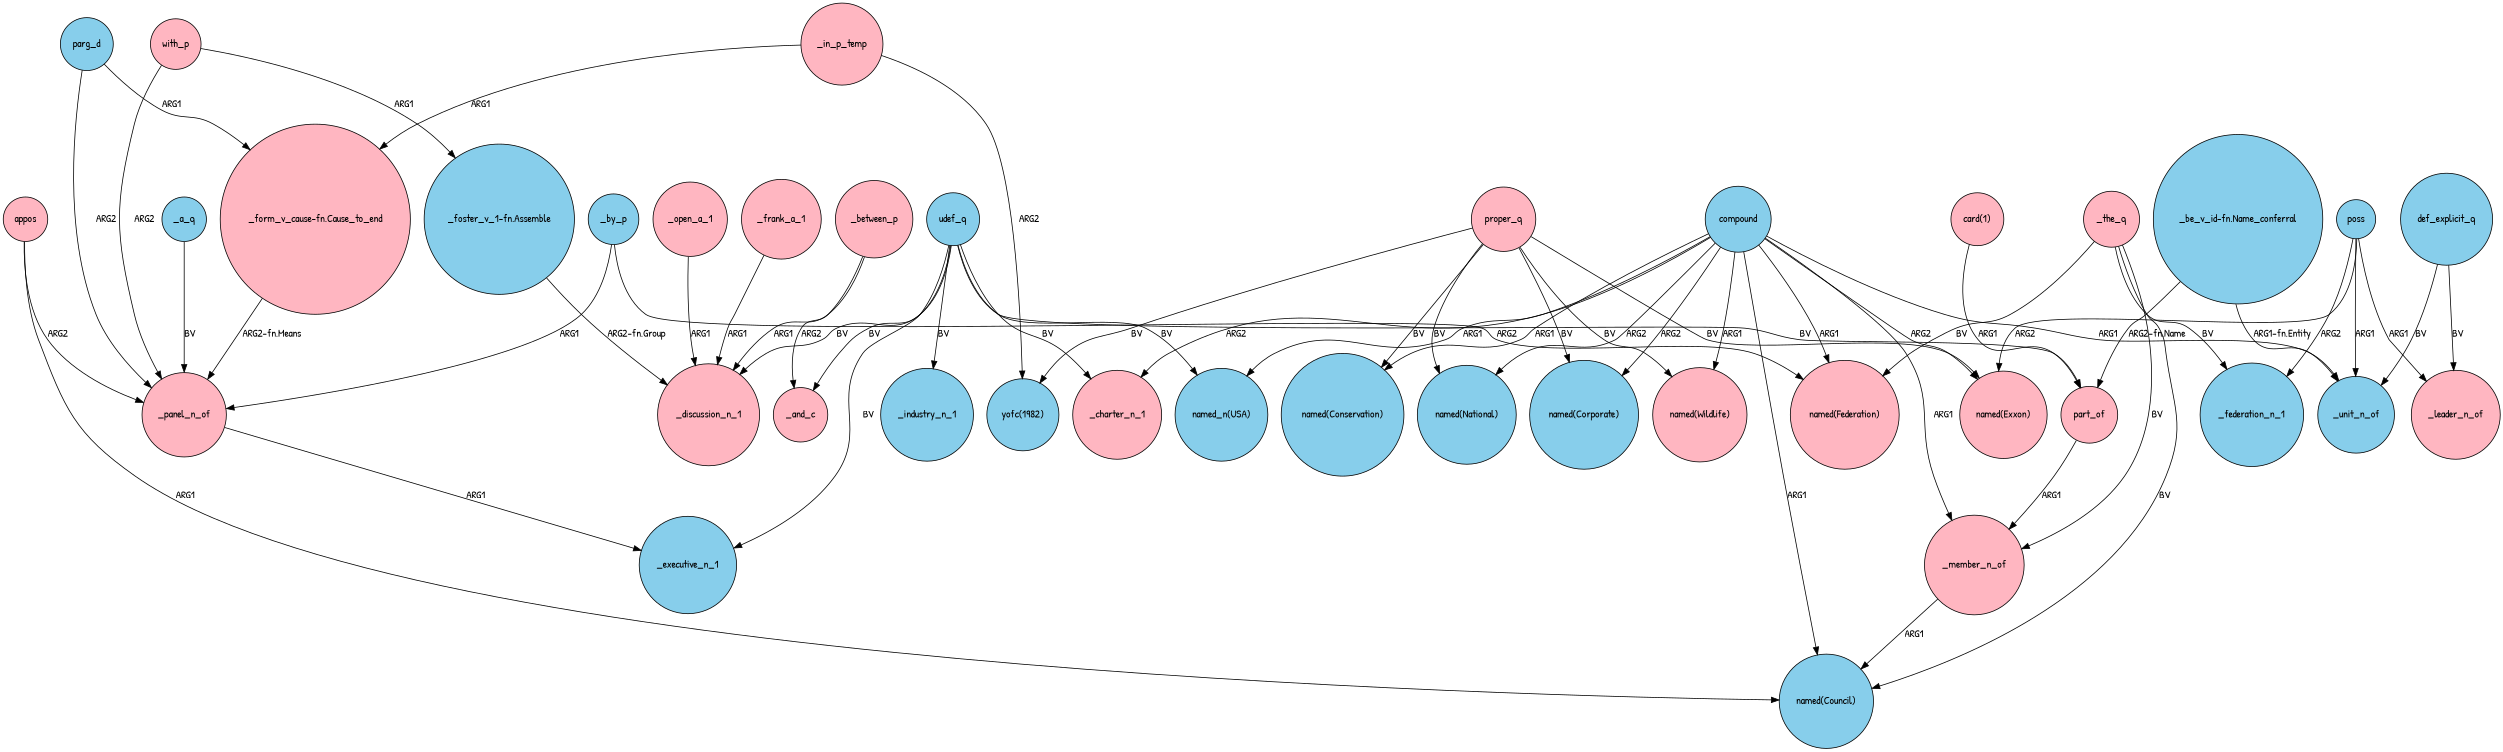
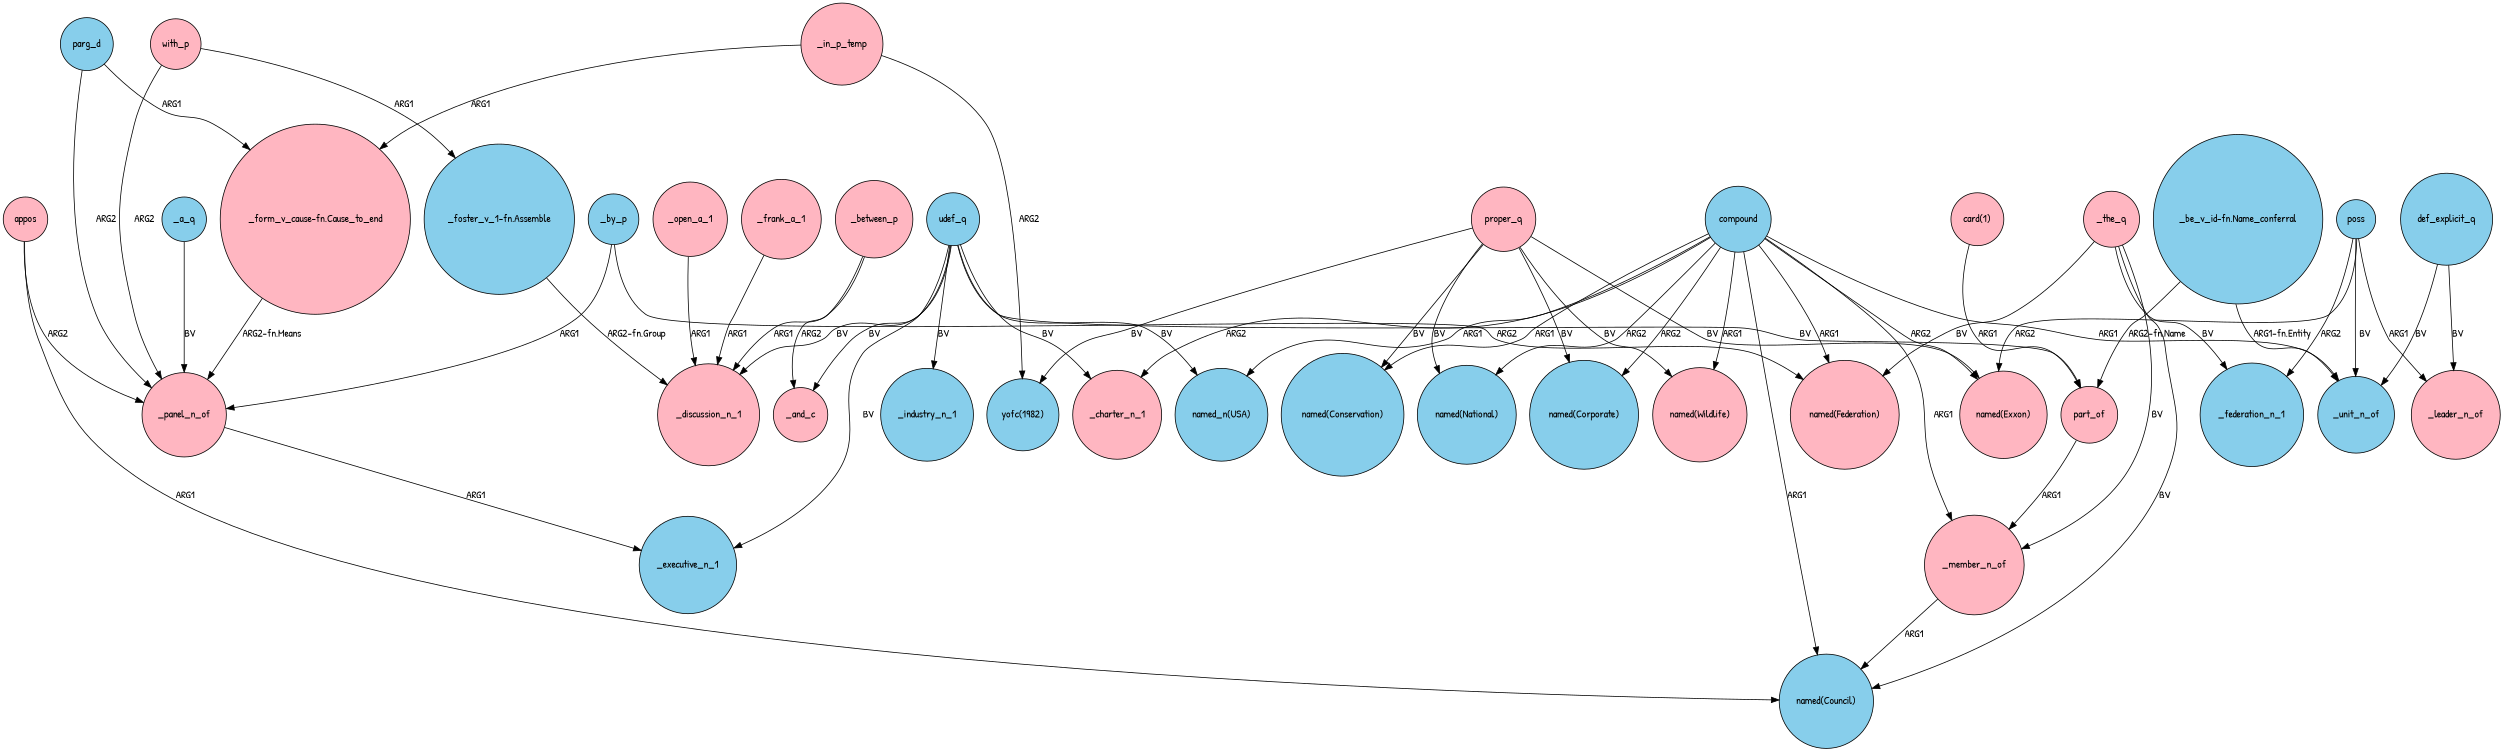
(2365, 334) -> (2365, 334)
